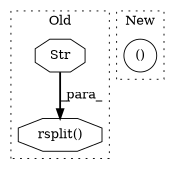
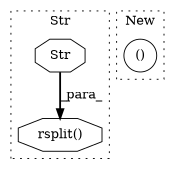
(60, 21) -> (60, 21)
